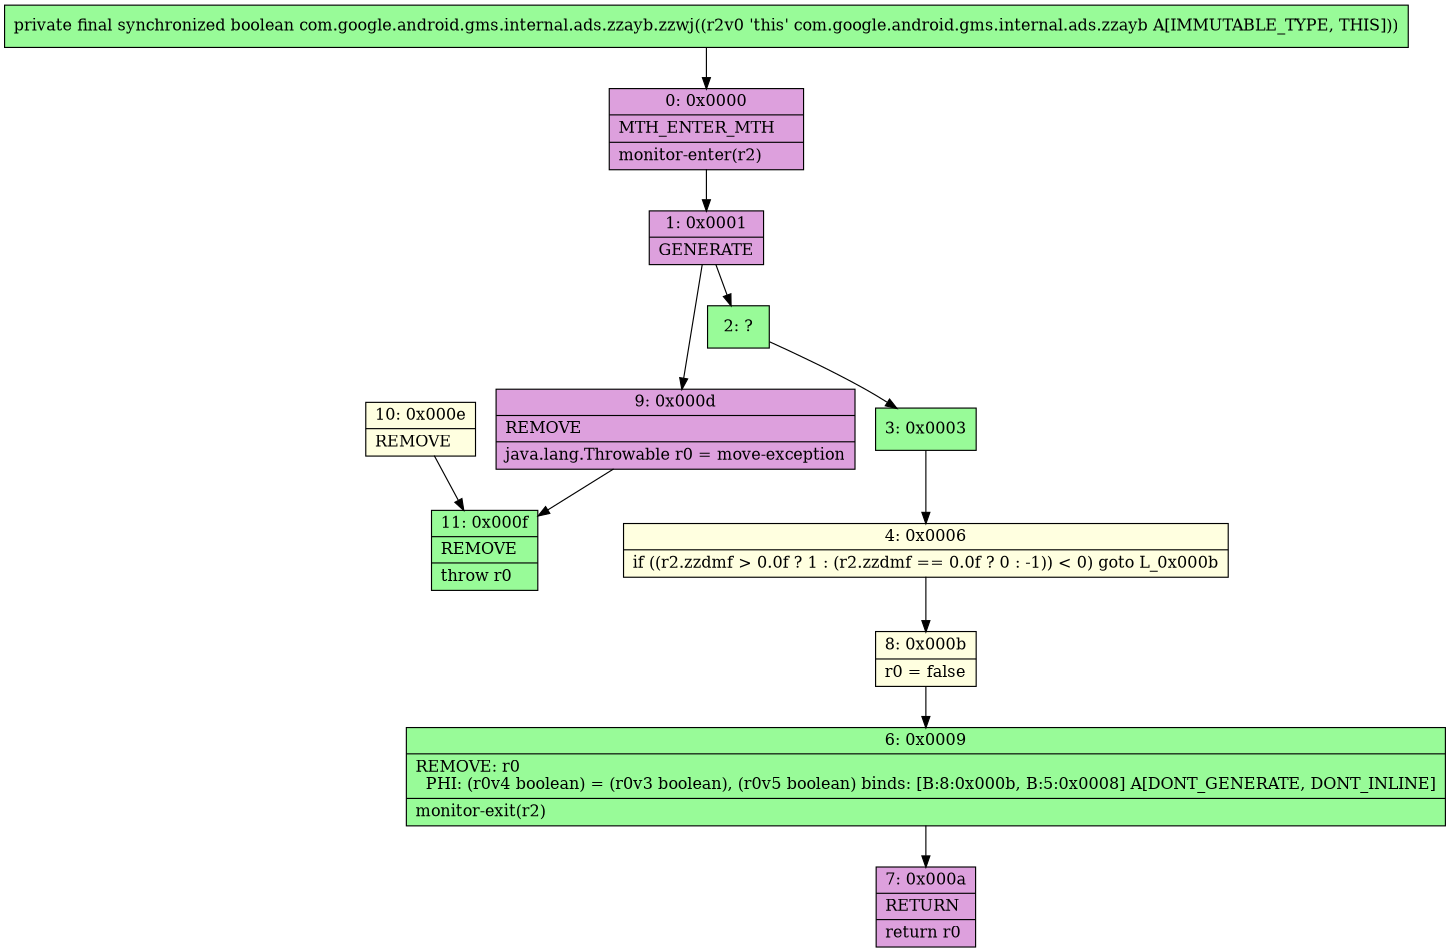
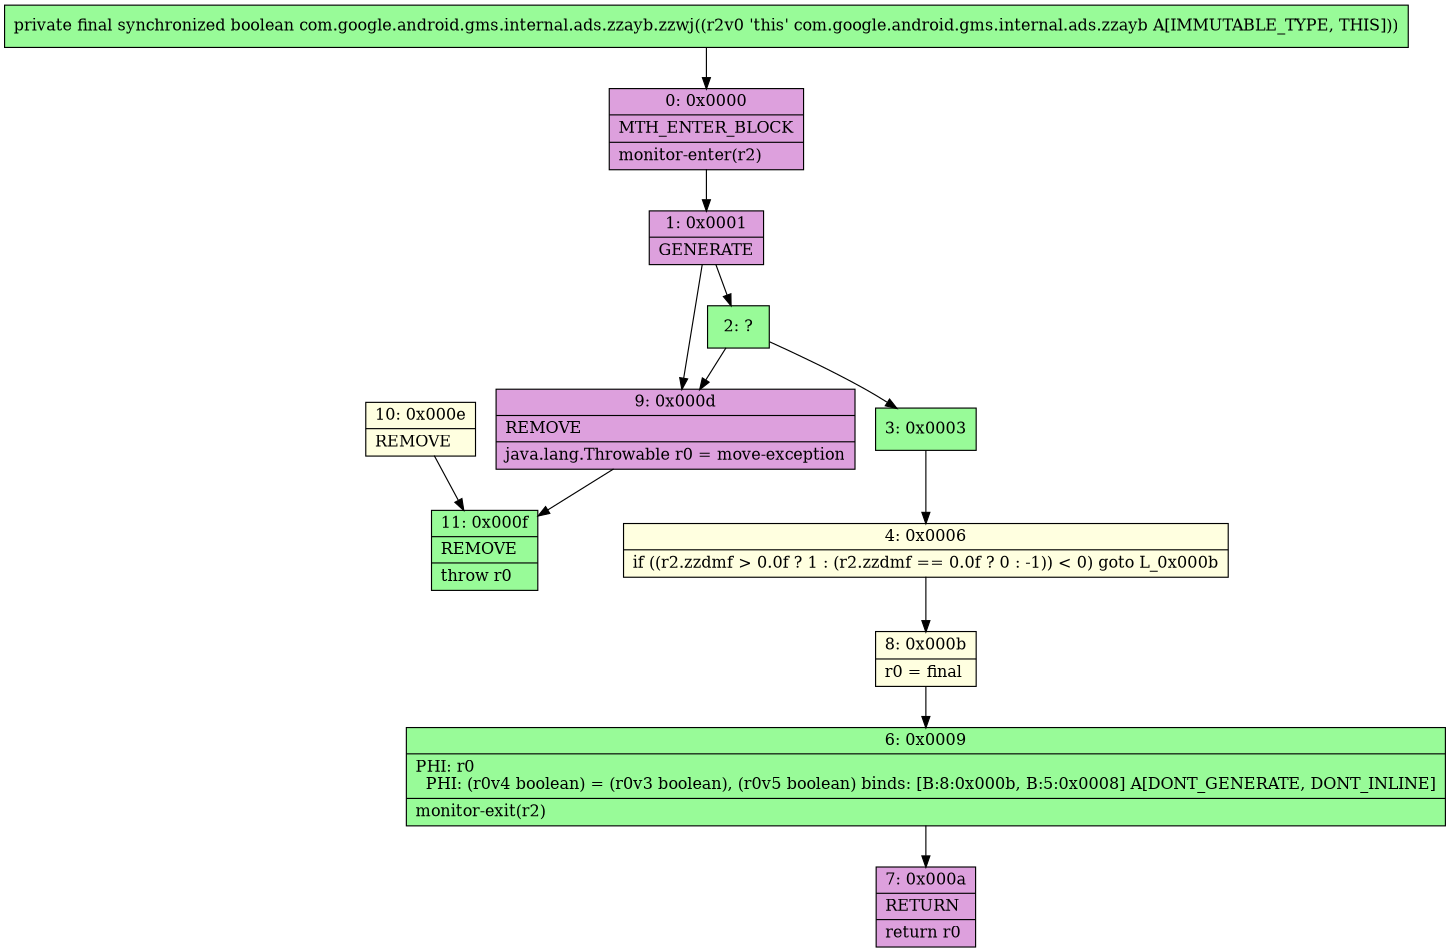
(697, 128) -> (706, 128)
none -> (716, 364)
(925, 672) -> (924, 672)
(471, 767) -> (448, 767)
